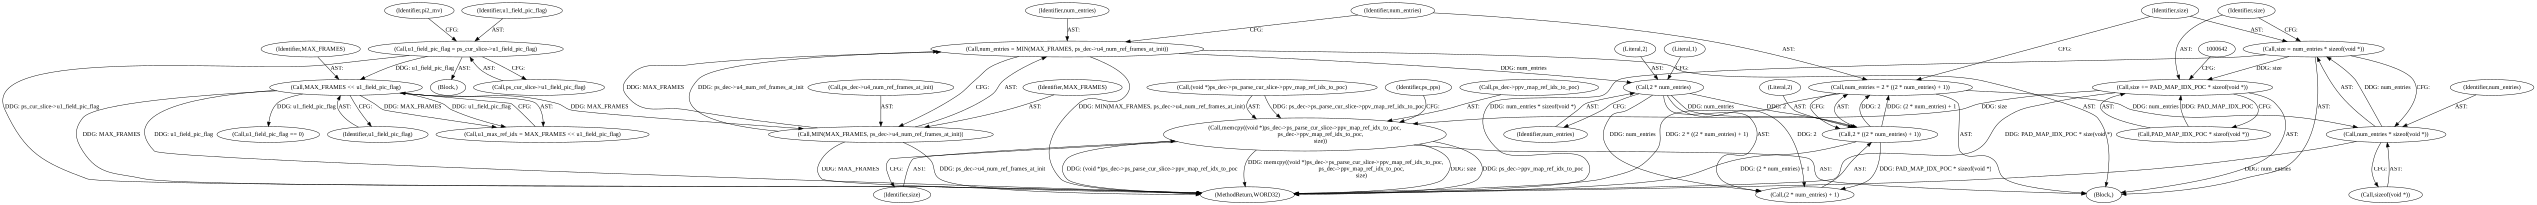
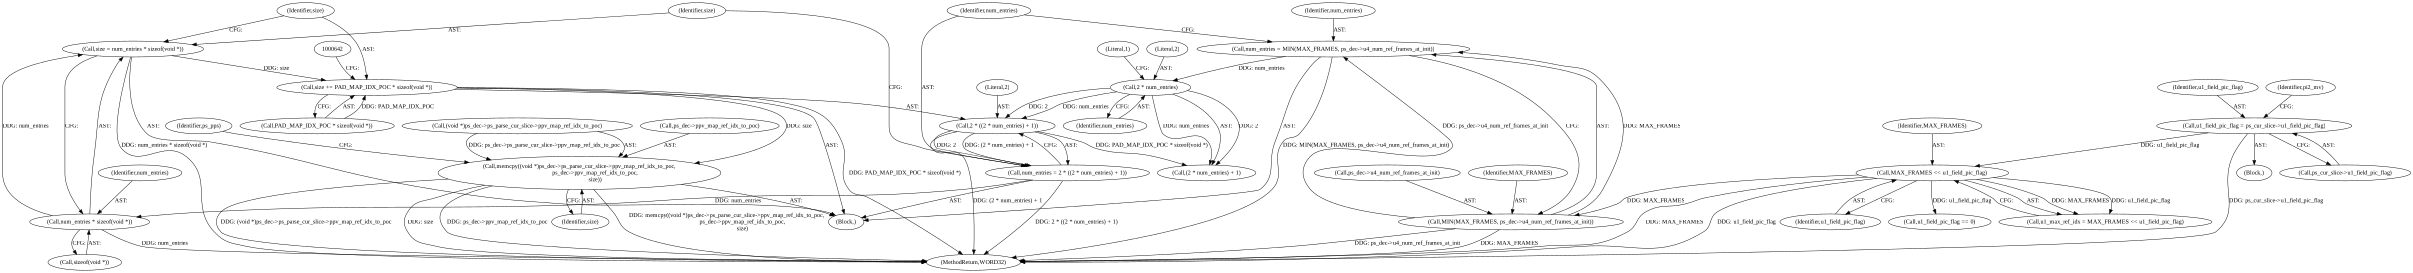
(2059, 134) -> (905, 173)
(1846, 168) -> (772, 98)
